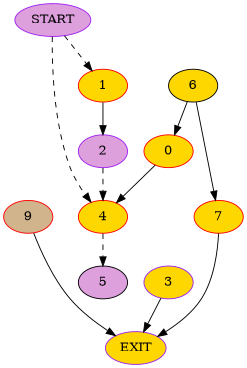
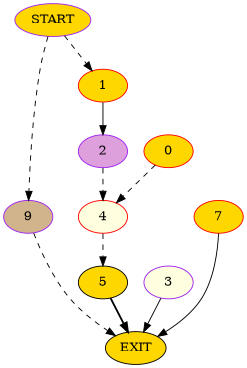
(53, 20) -> (53, 20)
(193, 86) -> none
(58, 118) -> (34, 113)
(139, 181) -> (139, 181)
(28, 217) -> (28, 217)
(103, 217) -> (103, 217)
(103, 282) -> (103, 282)
(169, 282) -> (169, 282)
(62, 288) -> (62, 288)
none -> (117, 311)
(136, 348) -> (136, 348)
